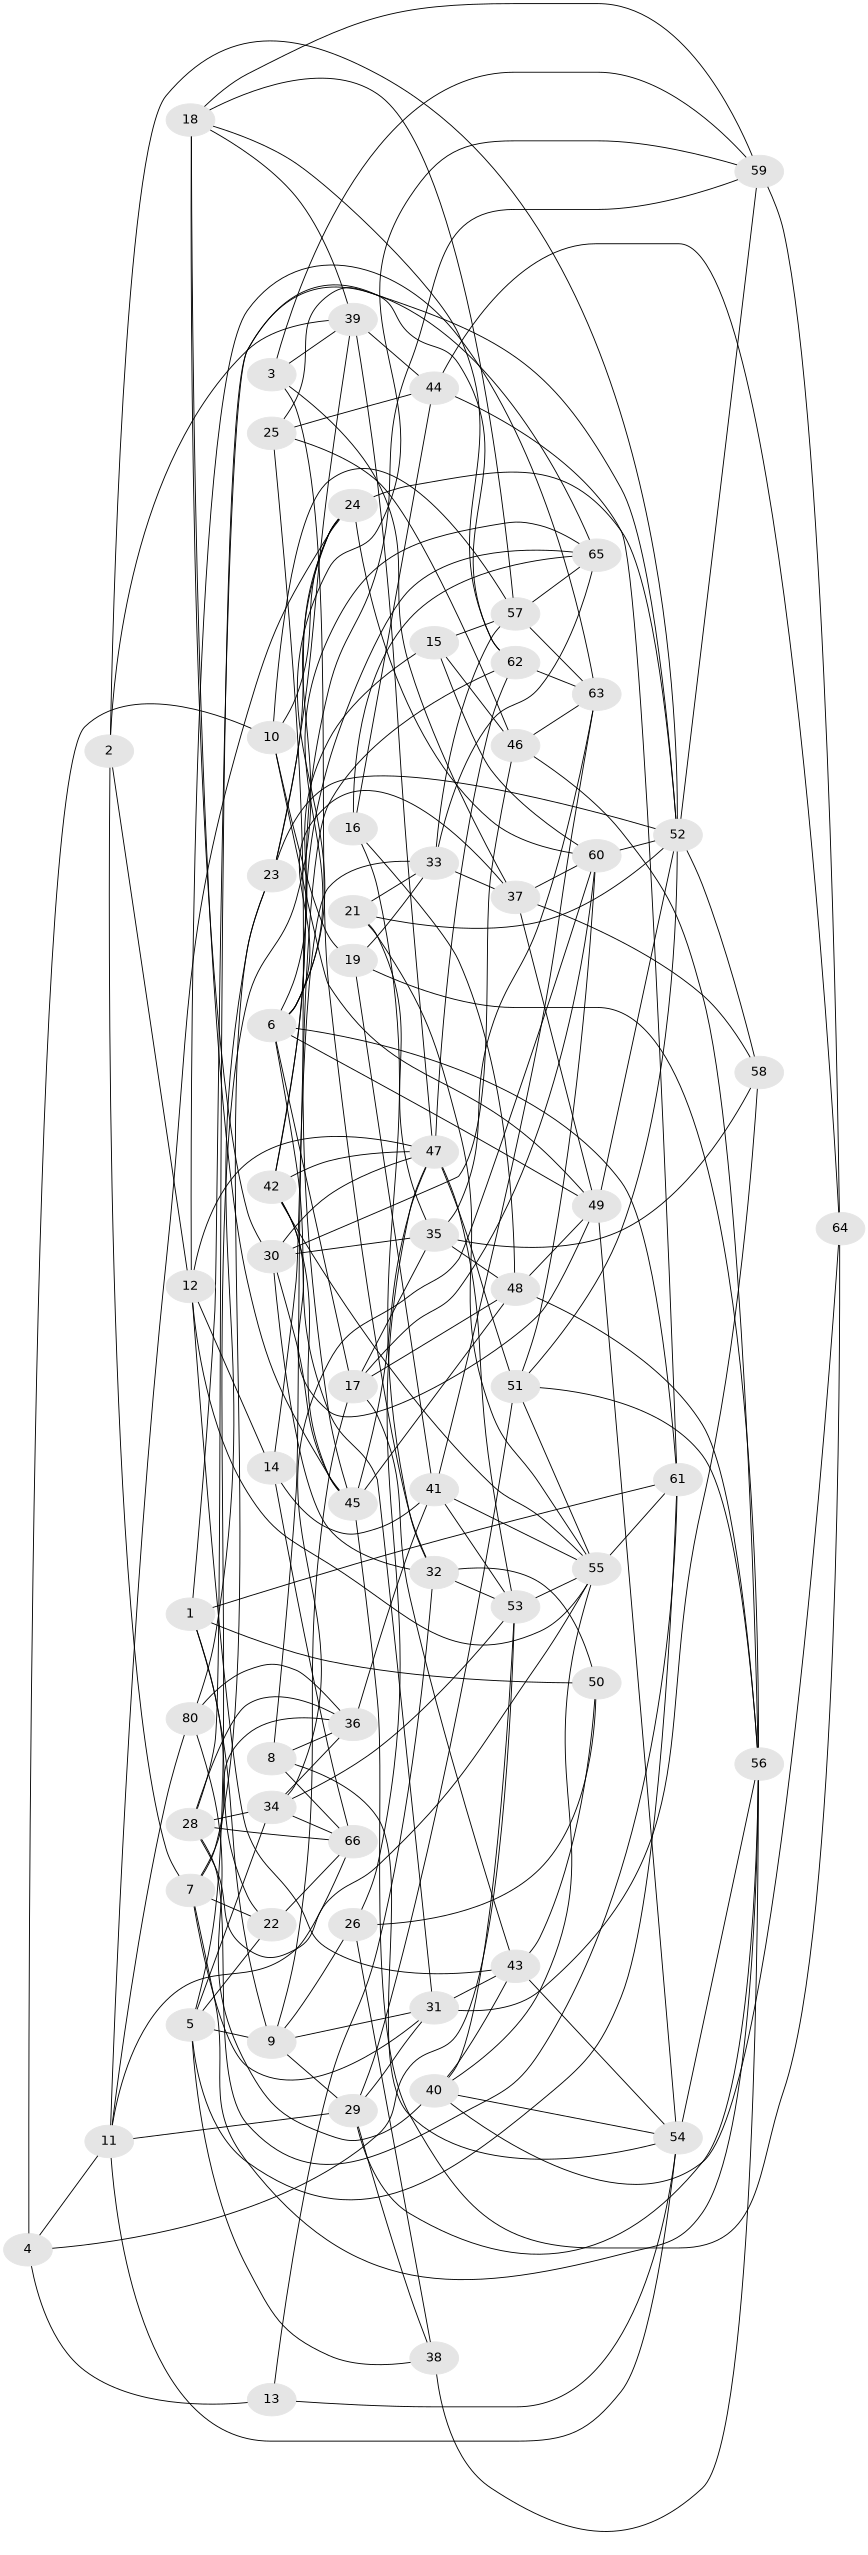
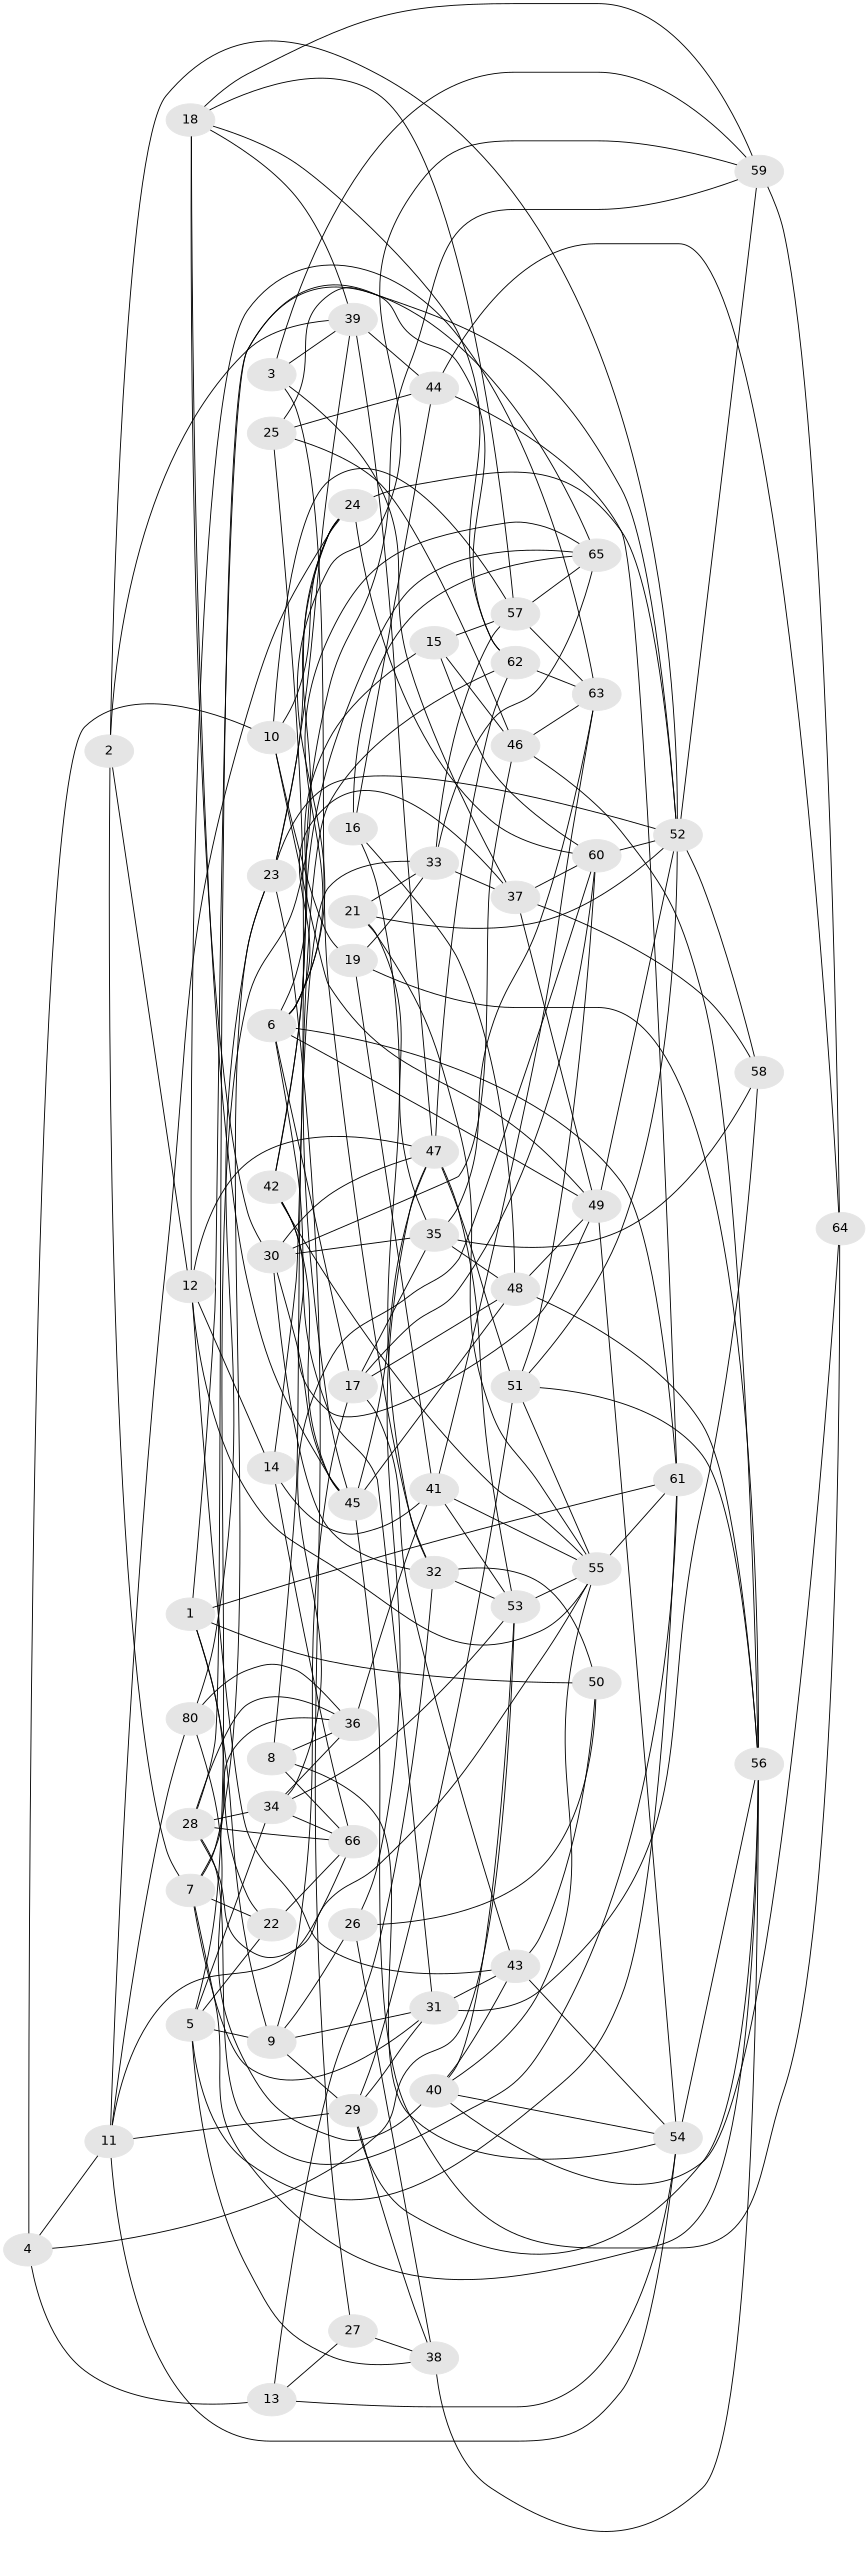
(342, 1158) -> none
none -> (353, 2331)
